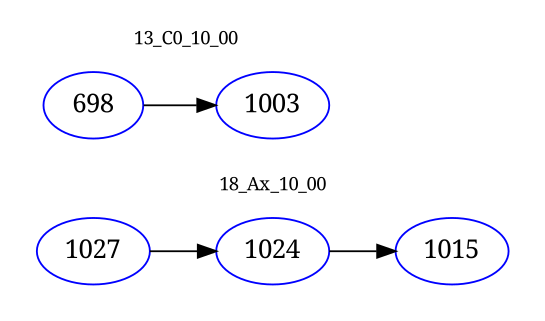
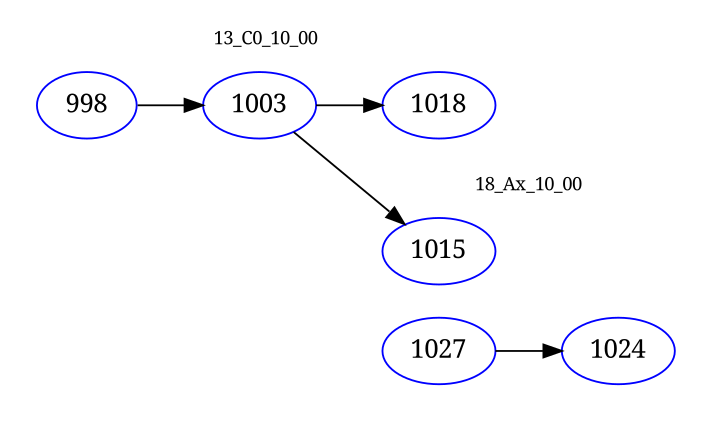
(93, 105) -> (87, 105)
none -> (439, 105)
(353, 251) -> (342, 172)
